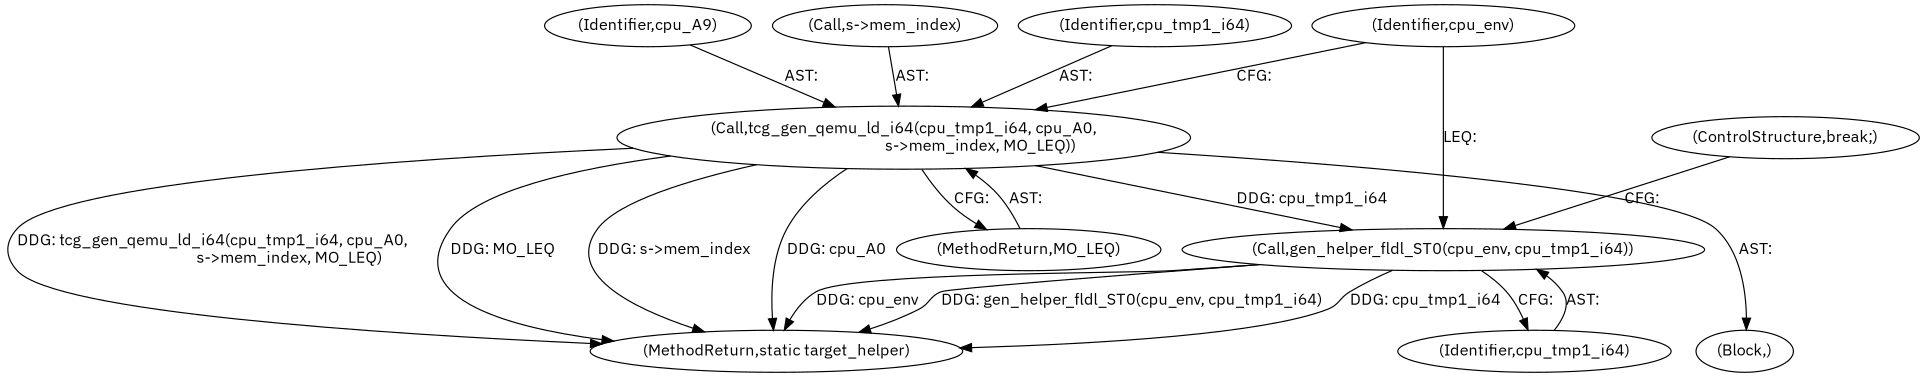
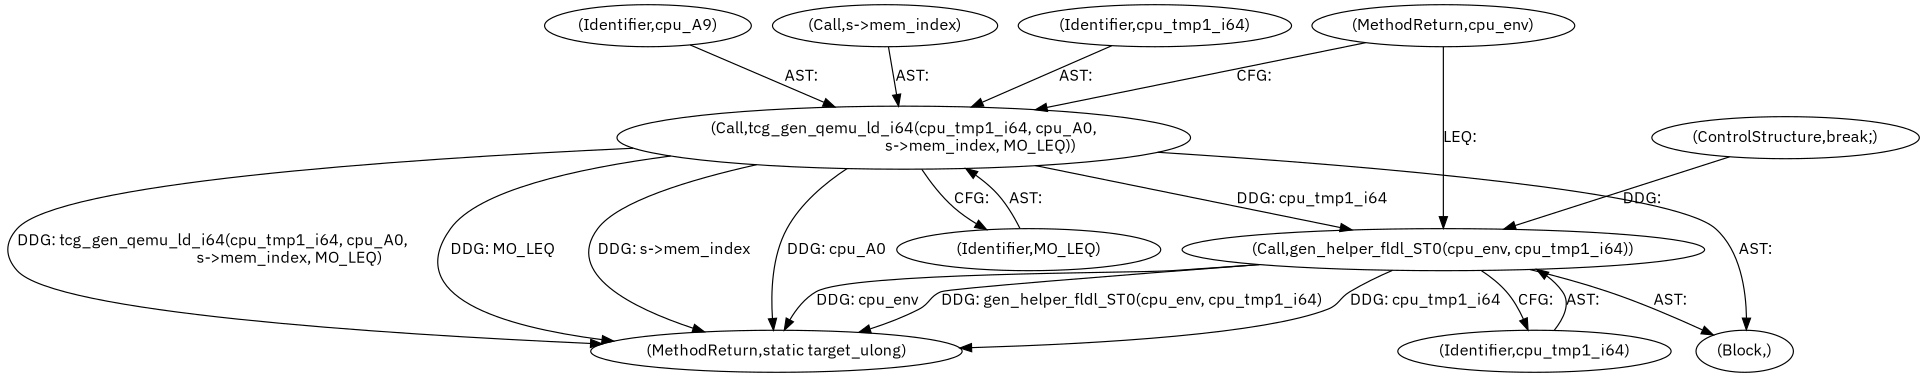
(1443, 26) -> (1443, 26)
(1644, 199) -> (1644, 199)
(1029, 250) -> (1029, 250)
none -> (1618, 295)
(776, 351) -> (776, 351)
